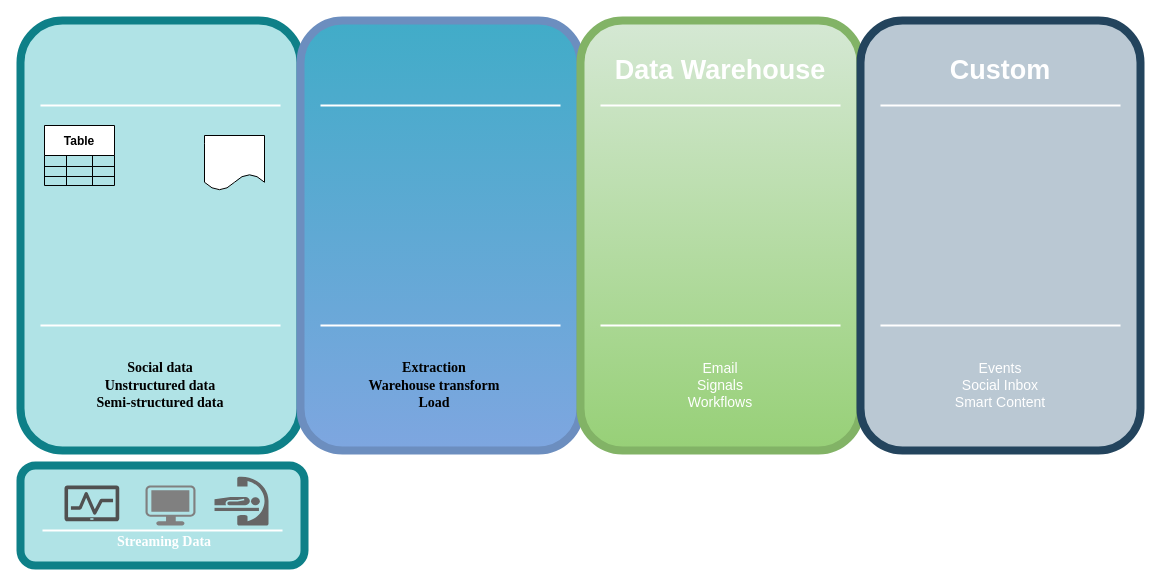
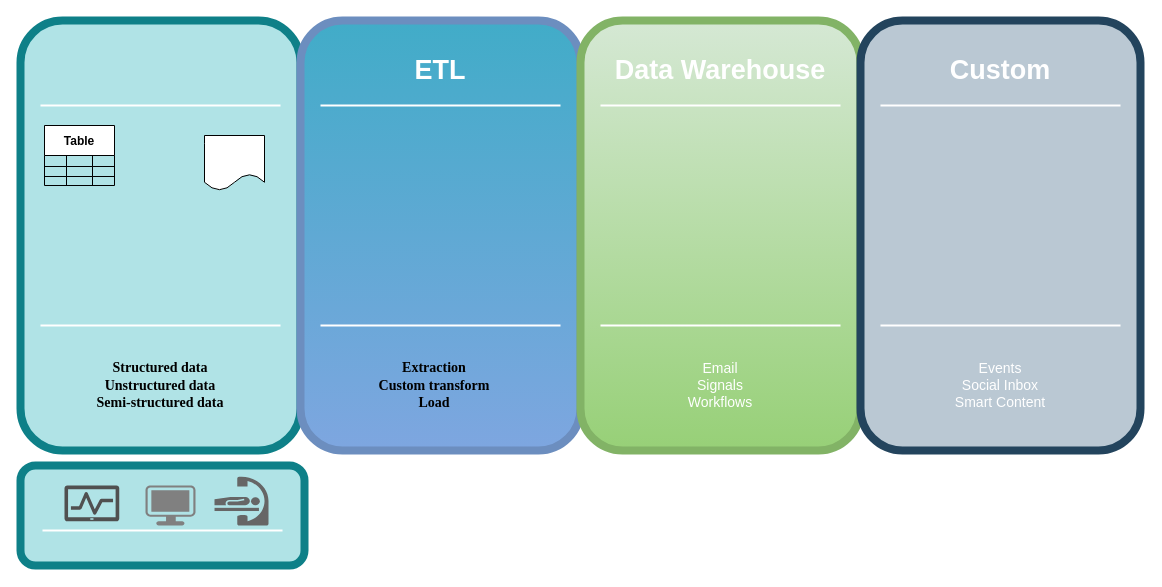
none -> (441, 71)
(161, 386) -> (161, 386)
(435, 386) -> (435, 386)
(165, 551) -> none
